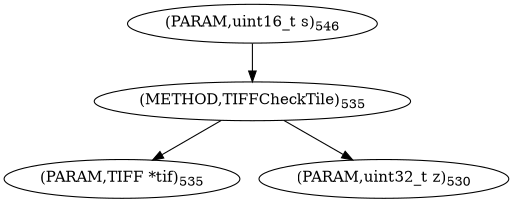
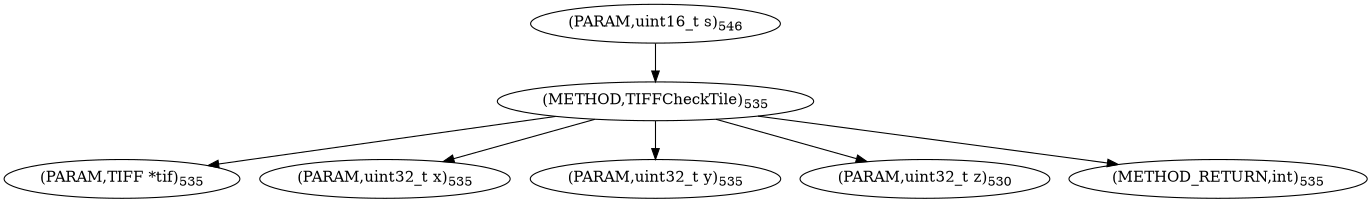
none -> (385, 179)
none -> (655, 179)
none -> (1218, 179)
